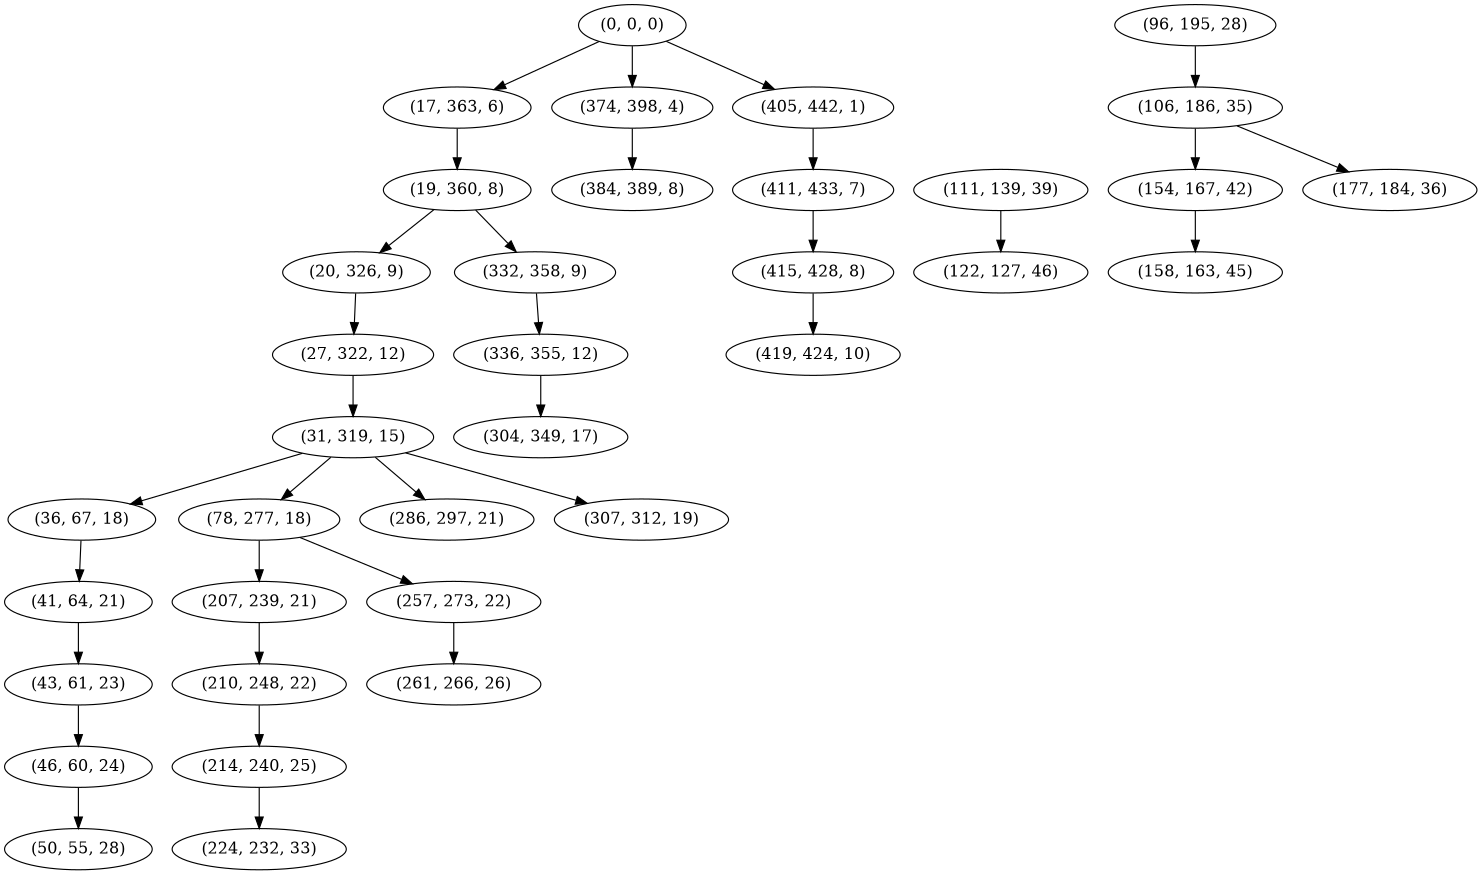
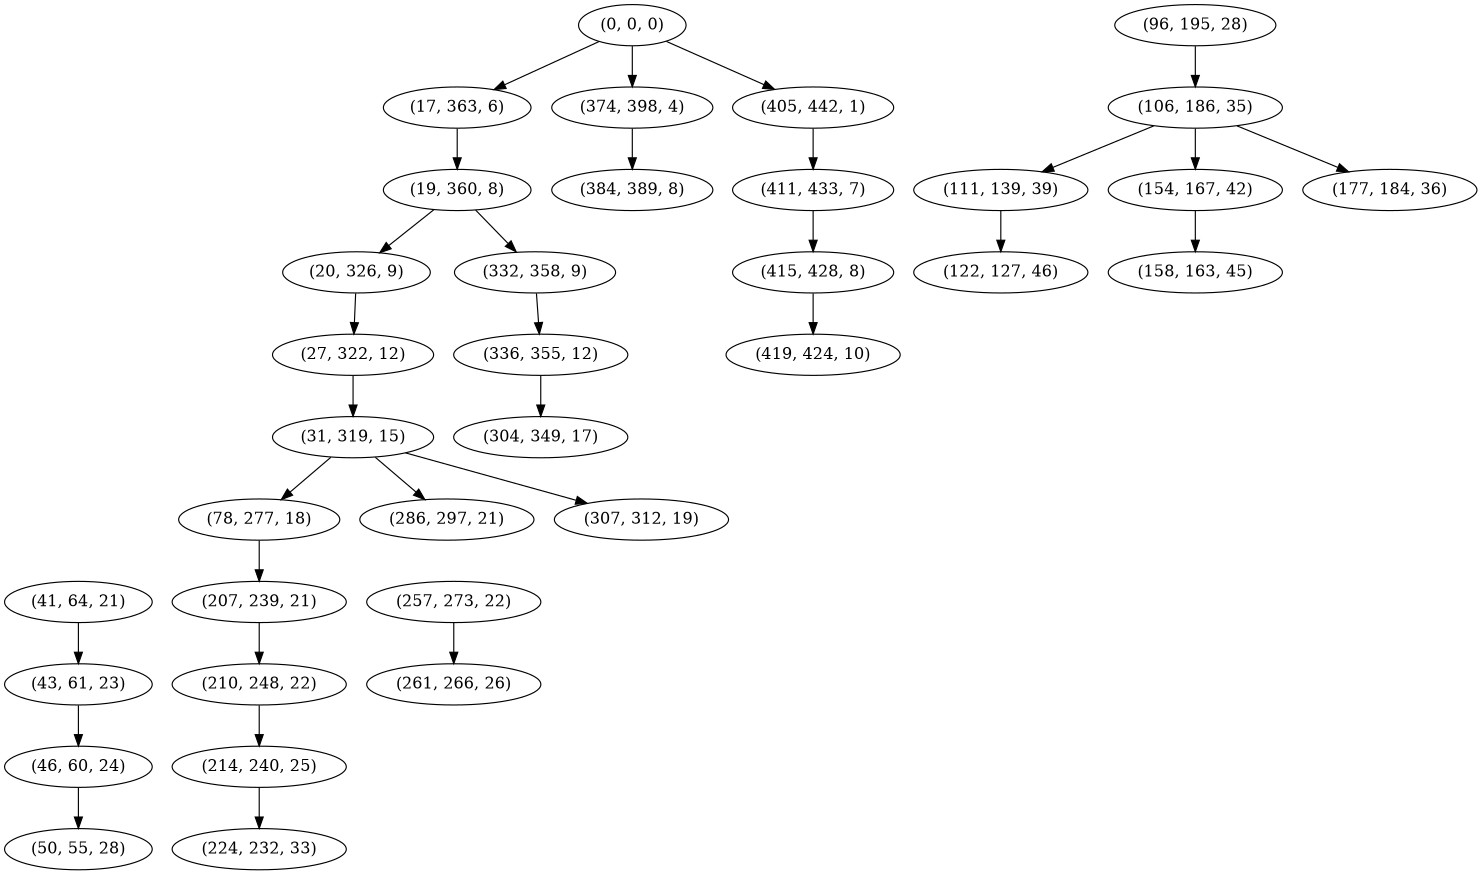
none -> (1103, 147)
(82, 520) -> none
(351, 558) -> none
